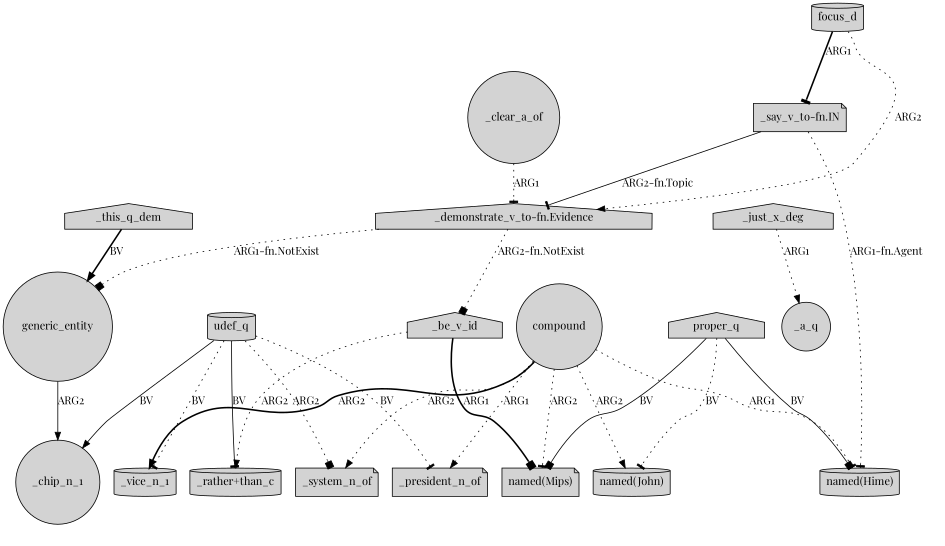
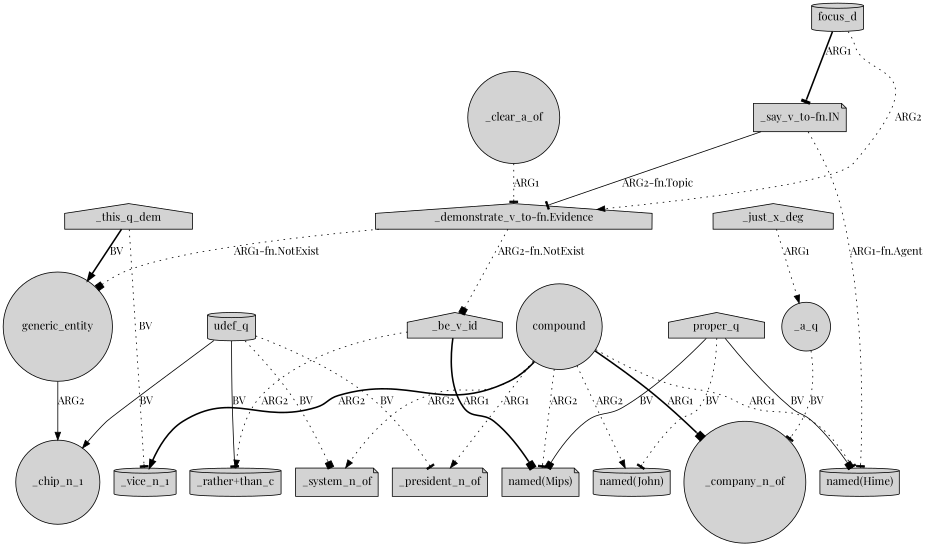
(306, 401) -> (306, 401)
(189, 403) -> (137, 347)
none -> (745, 482)
